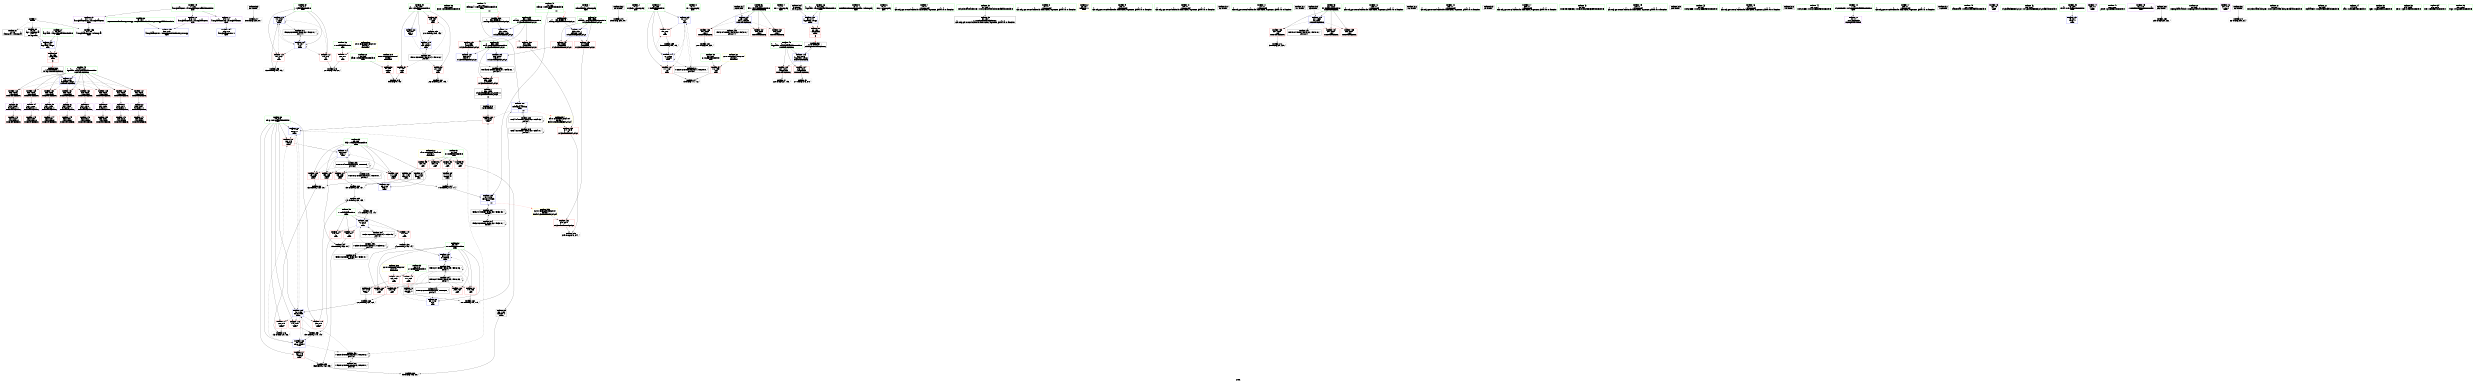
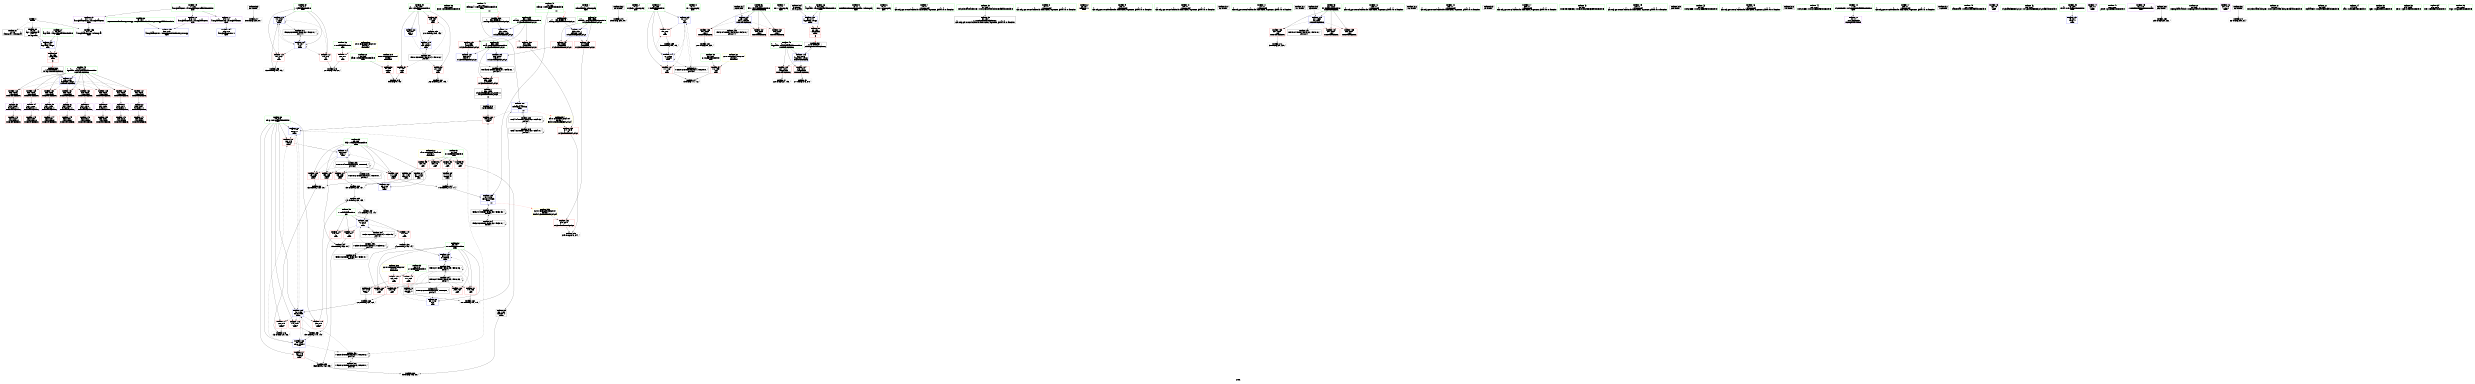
(346, 214) -> (346, 214)
